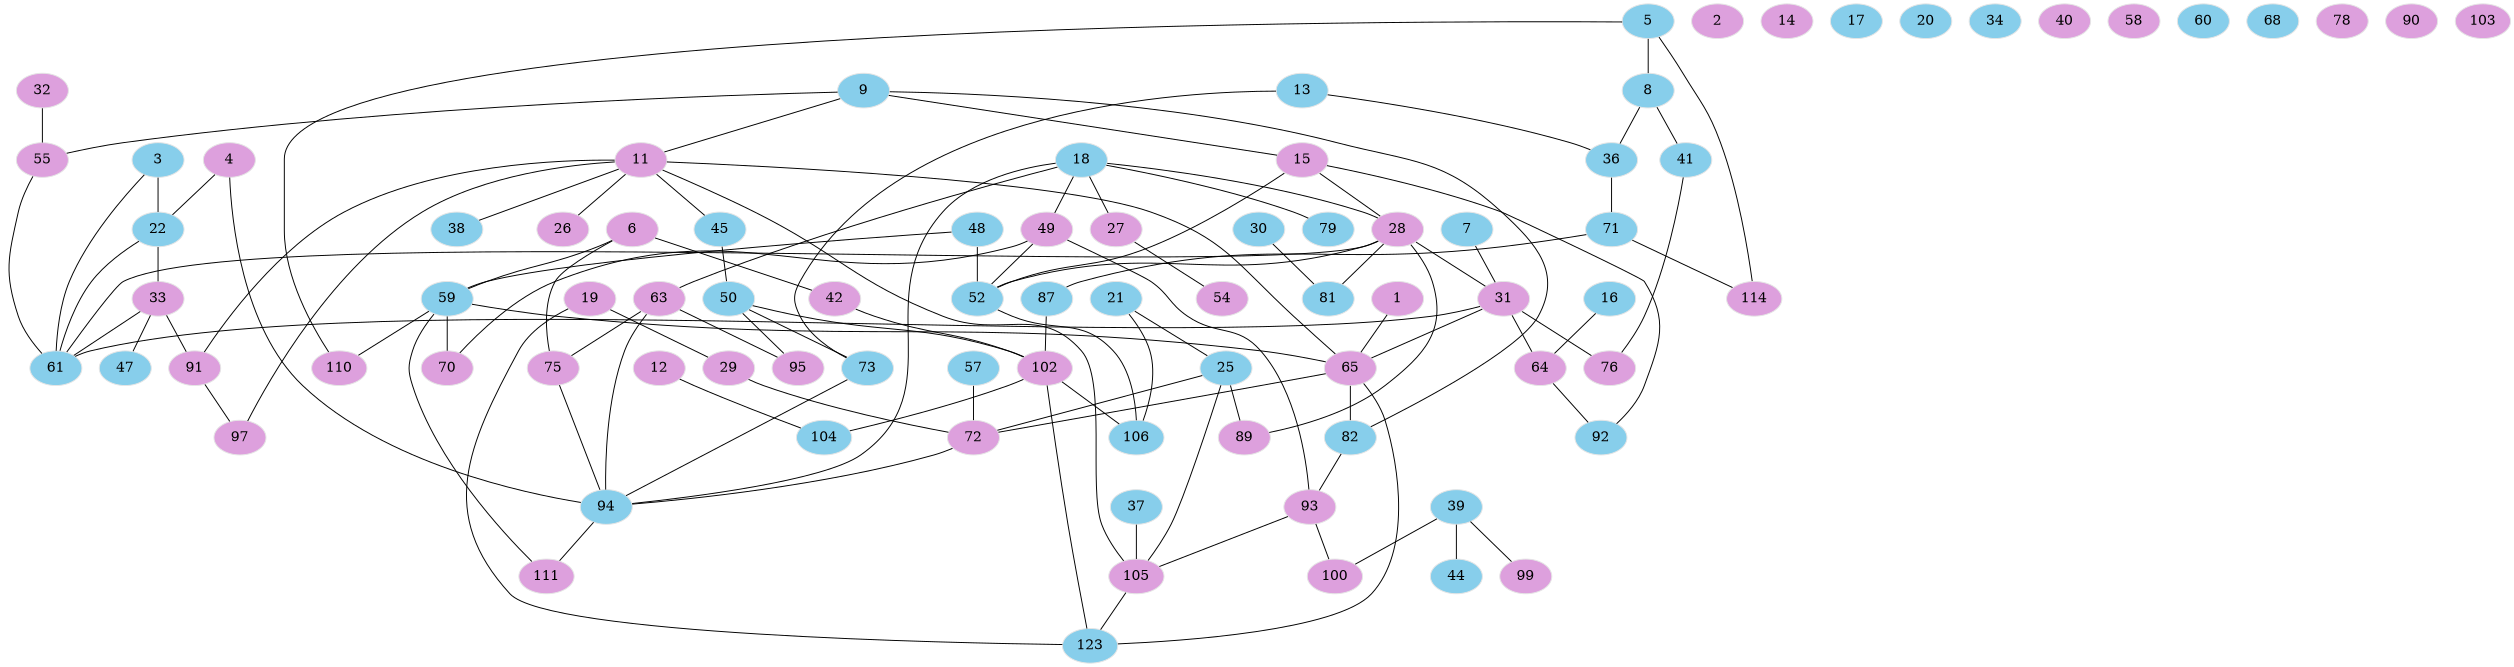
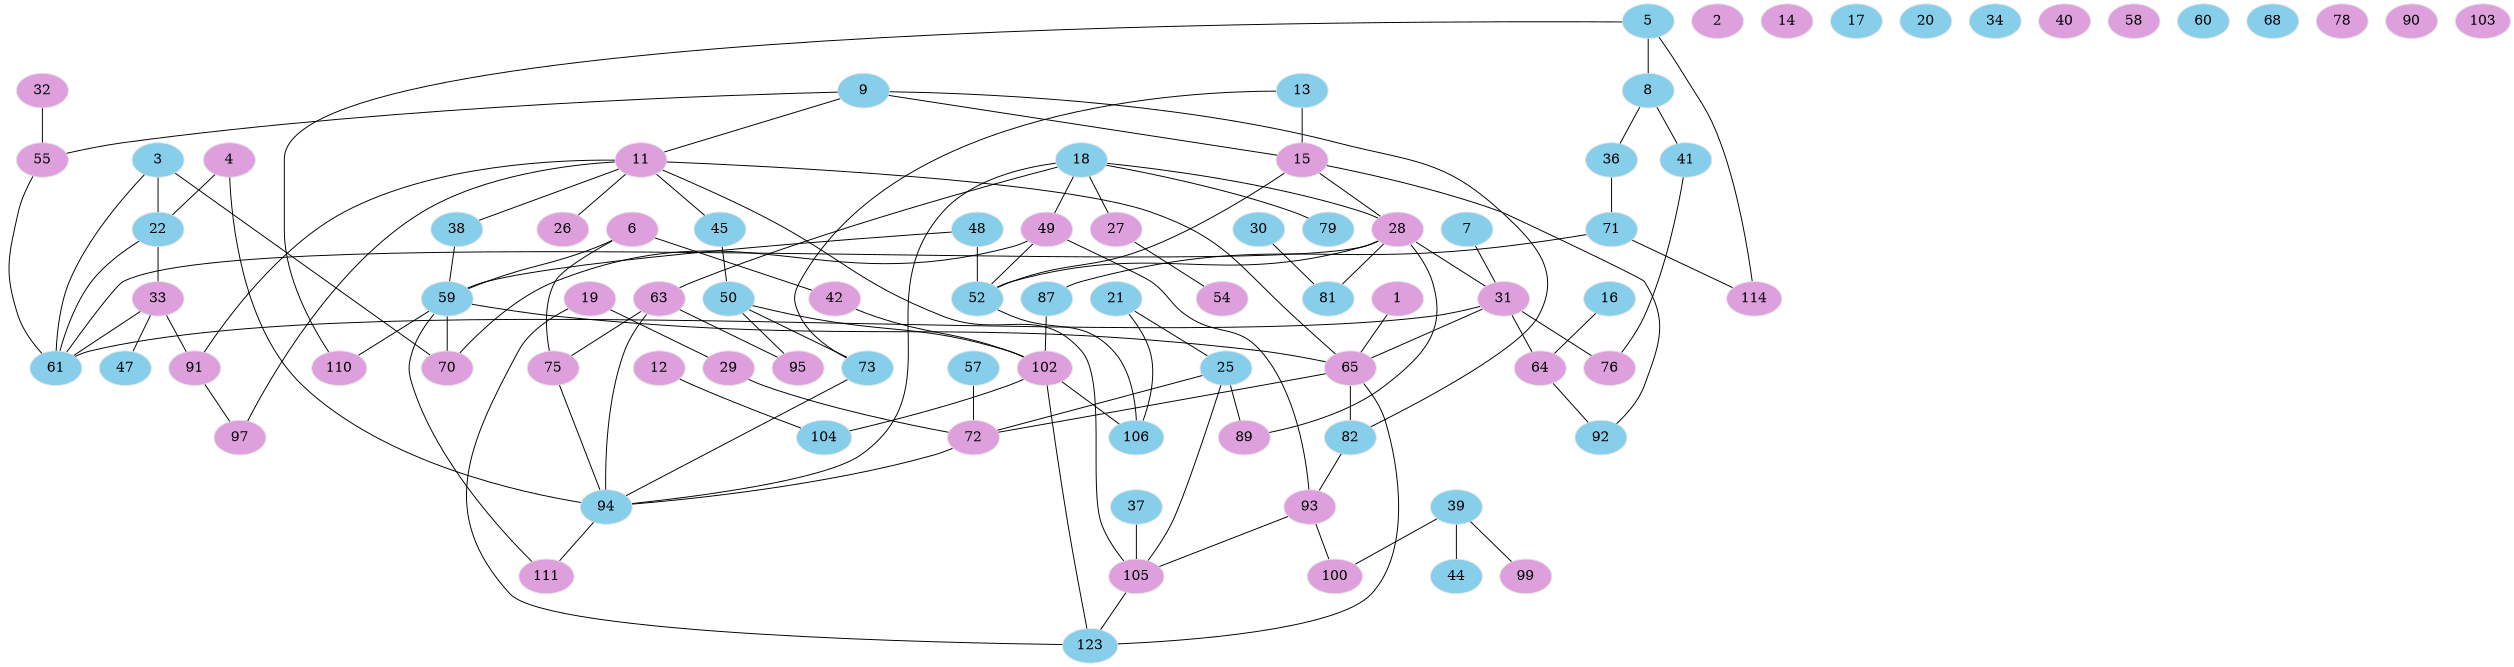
(1460, 117) -> (1302, 125)
none -> (303, 264)
none -> (452, 264)
